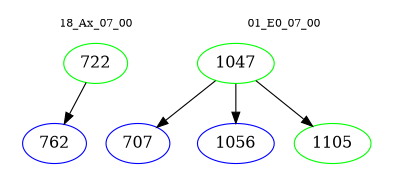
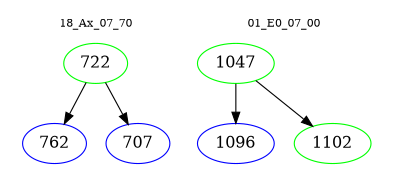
(96, 24) -> (96, 24)
(196, 97) -> (114, 98)
(236, 144) -> (236, 144)
(333, 144) -> (333, 144)
